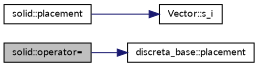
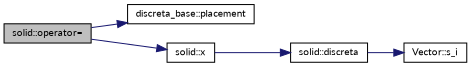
(48, 14) -> (329, 53)
none -> (191, 53)
